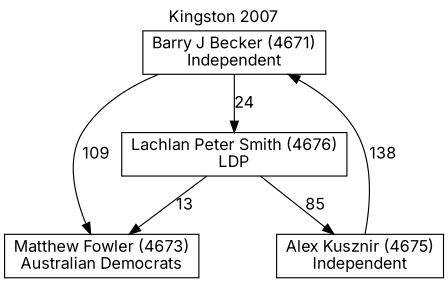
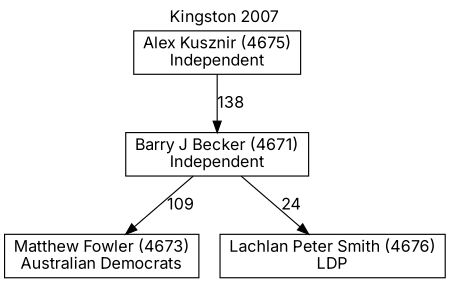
(173, 202) -> none
(293, 202) -> none
